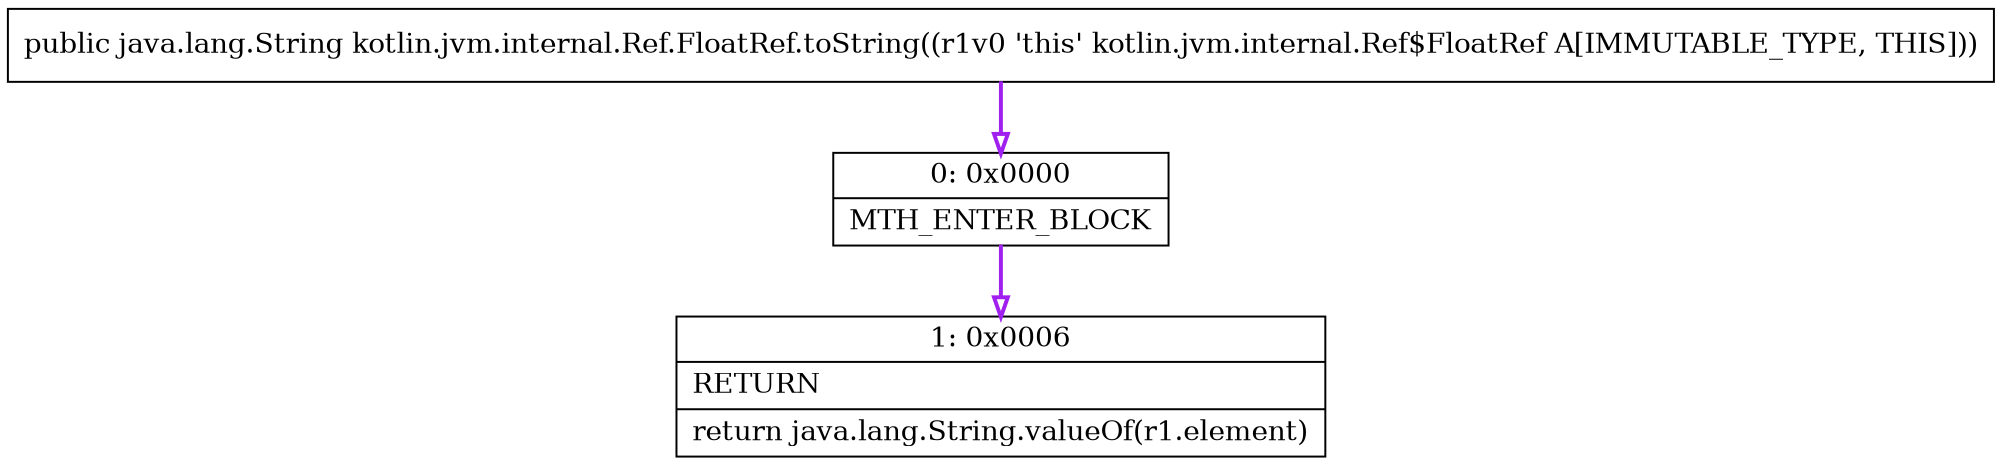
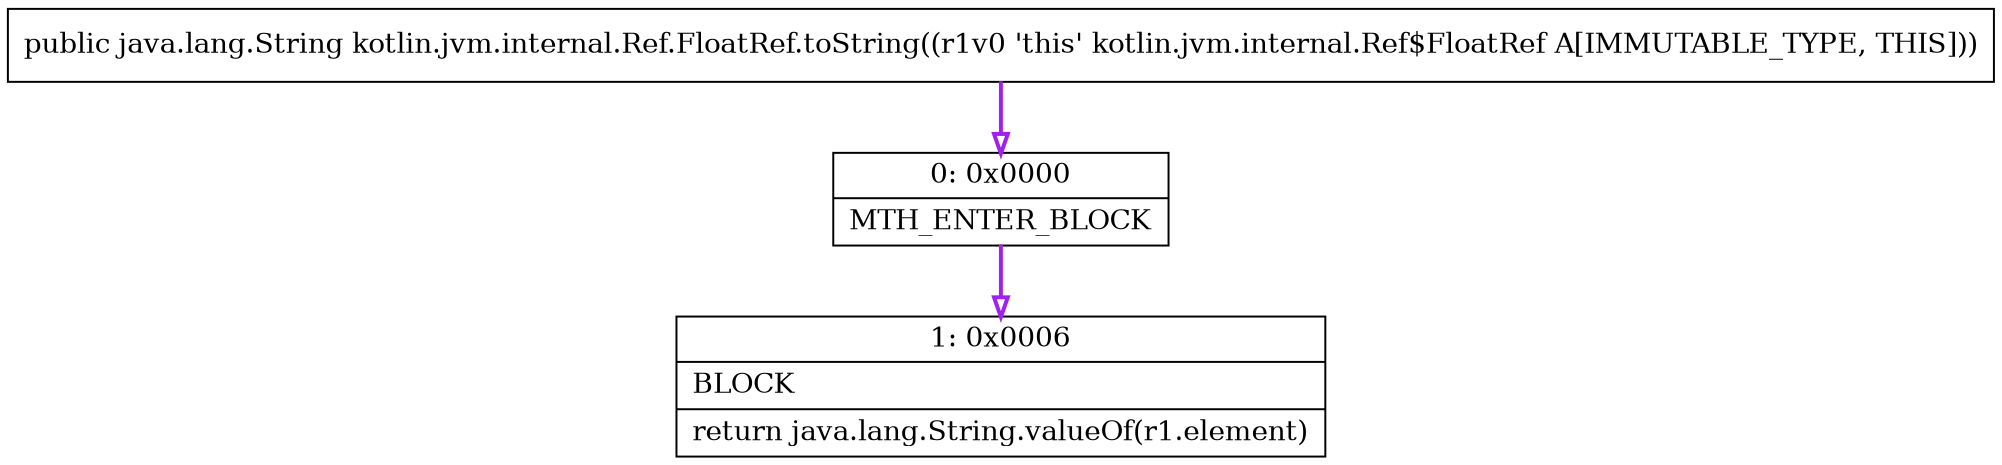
(756, 385) -> (744, 385)
